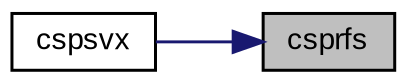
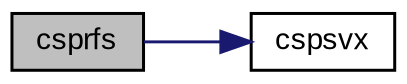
(194, 42) -> (182, 42)
